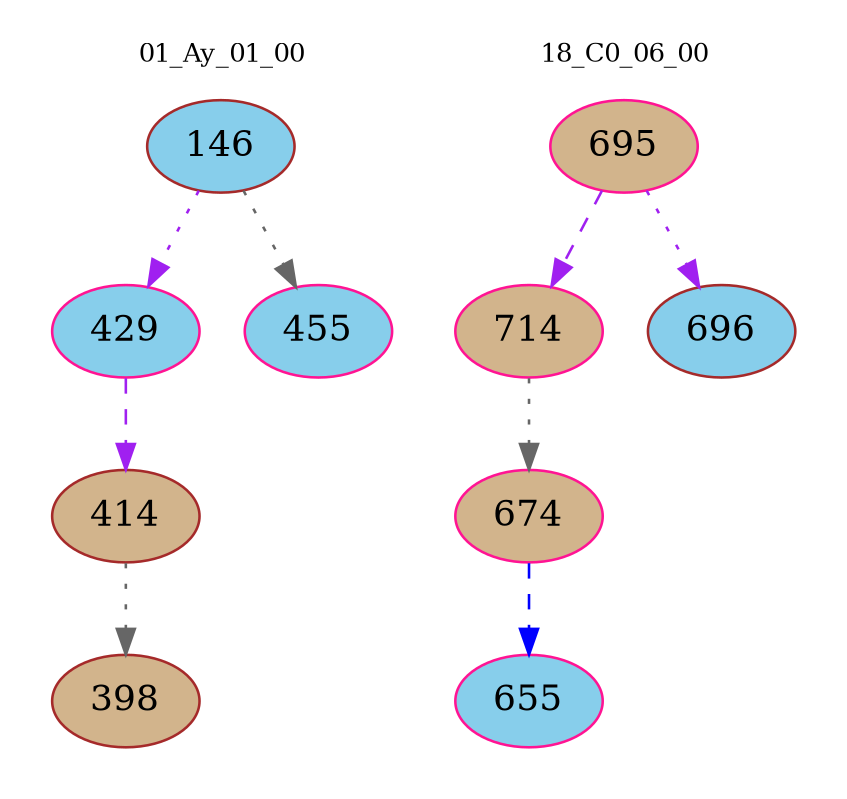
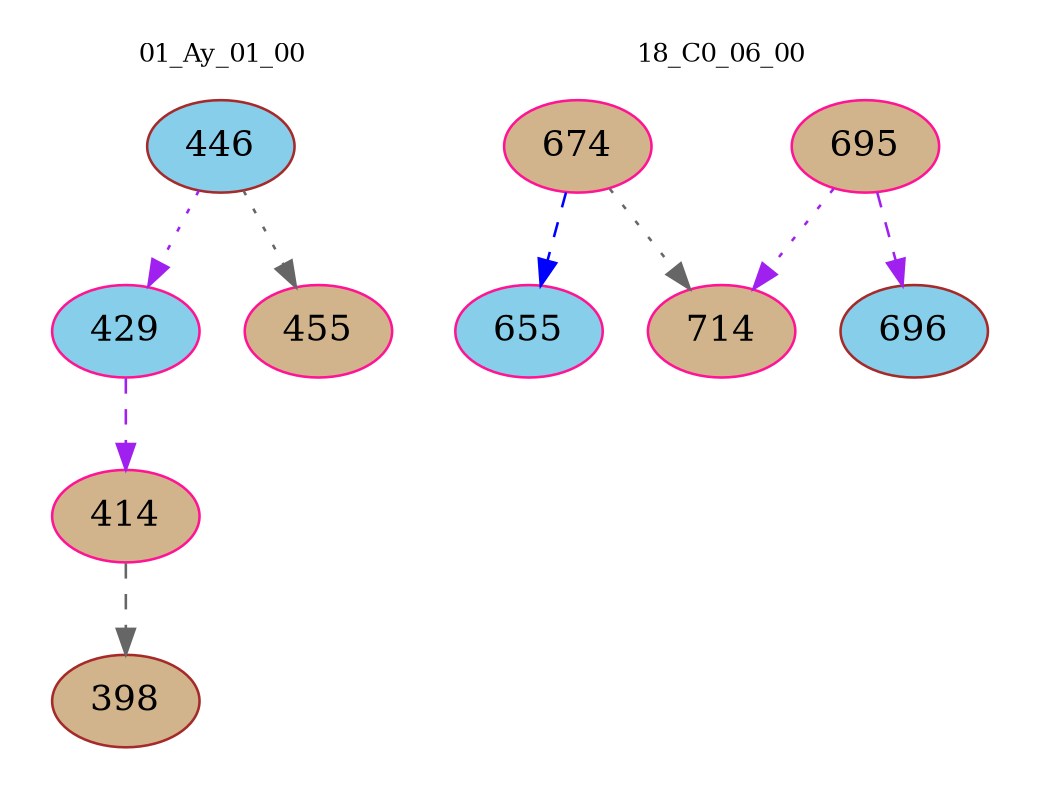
(221, 146) -> (221, 146)
(583, 227) -> (802, 229)
(667, 227) -> (886, 226)
(318, 331) -> (318, 331)
(529, 411) -> (642, 229)
(126, 516) -> (126, 516)
(126, 596) -> (126, 596)
